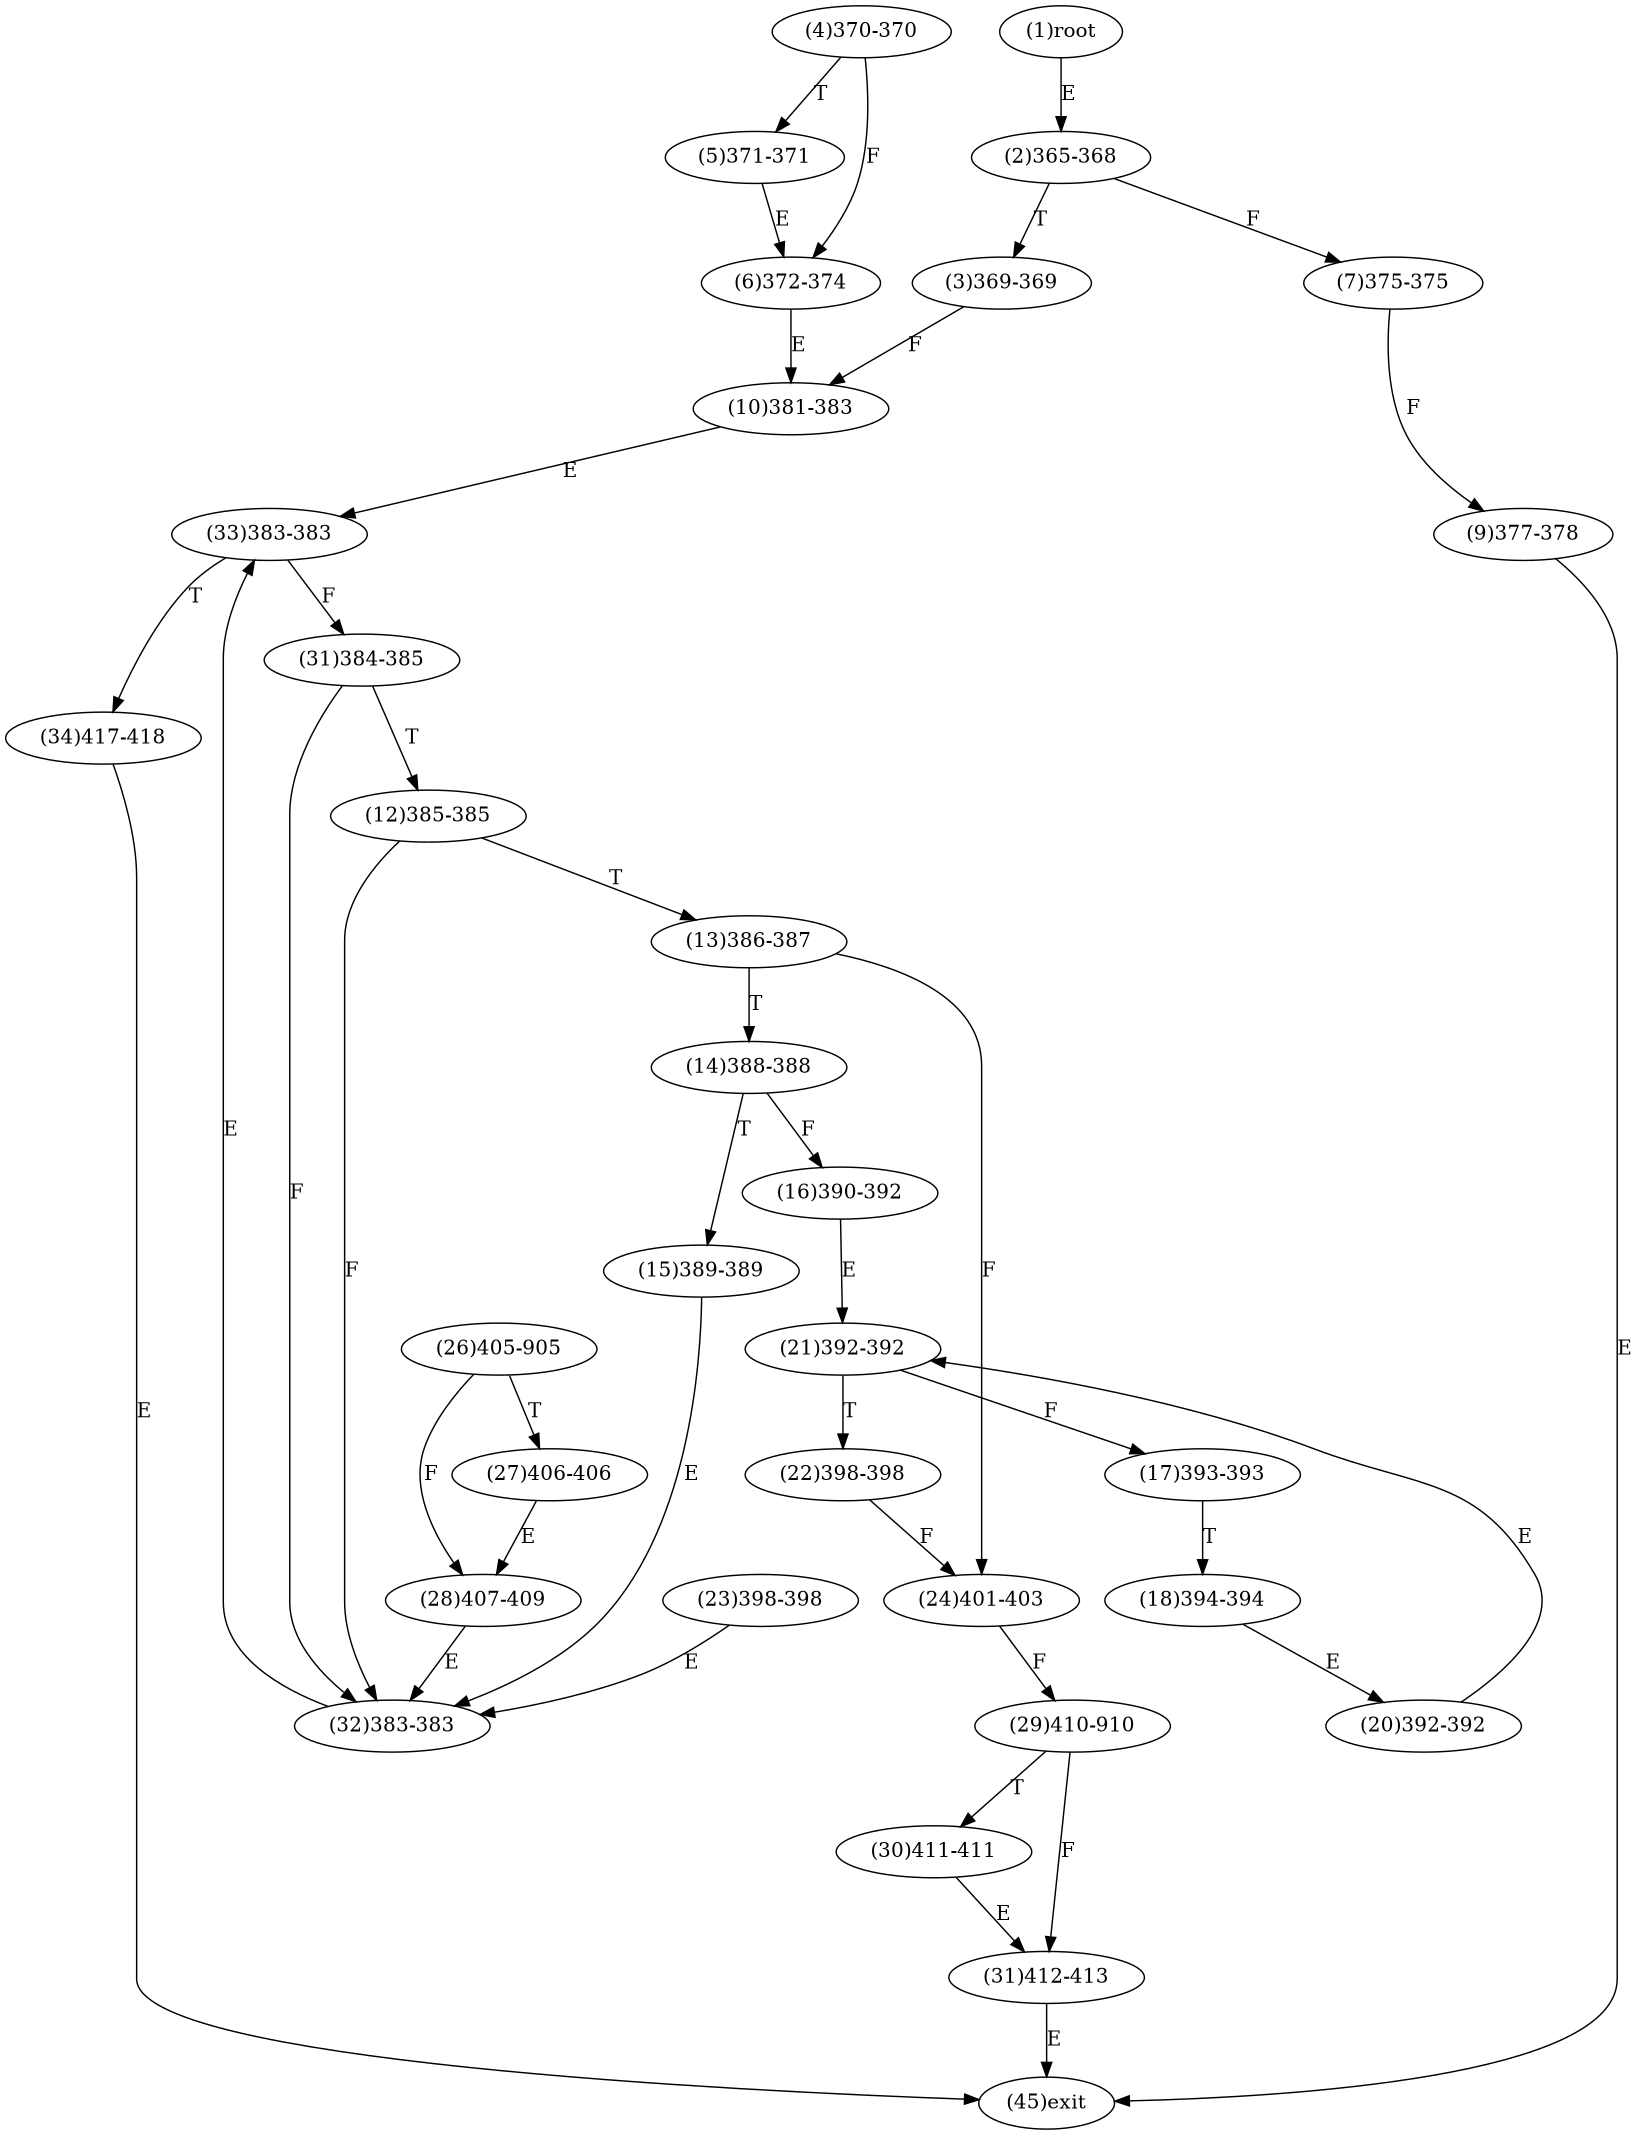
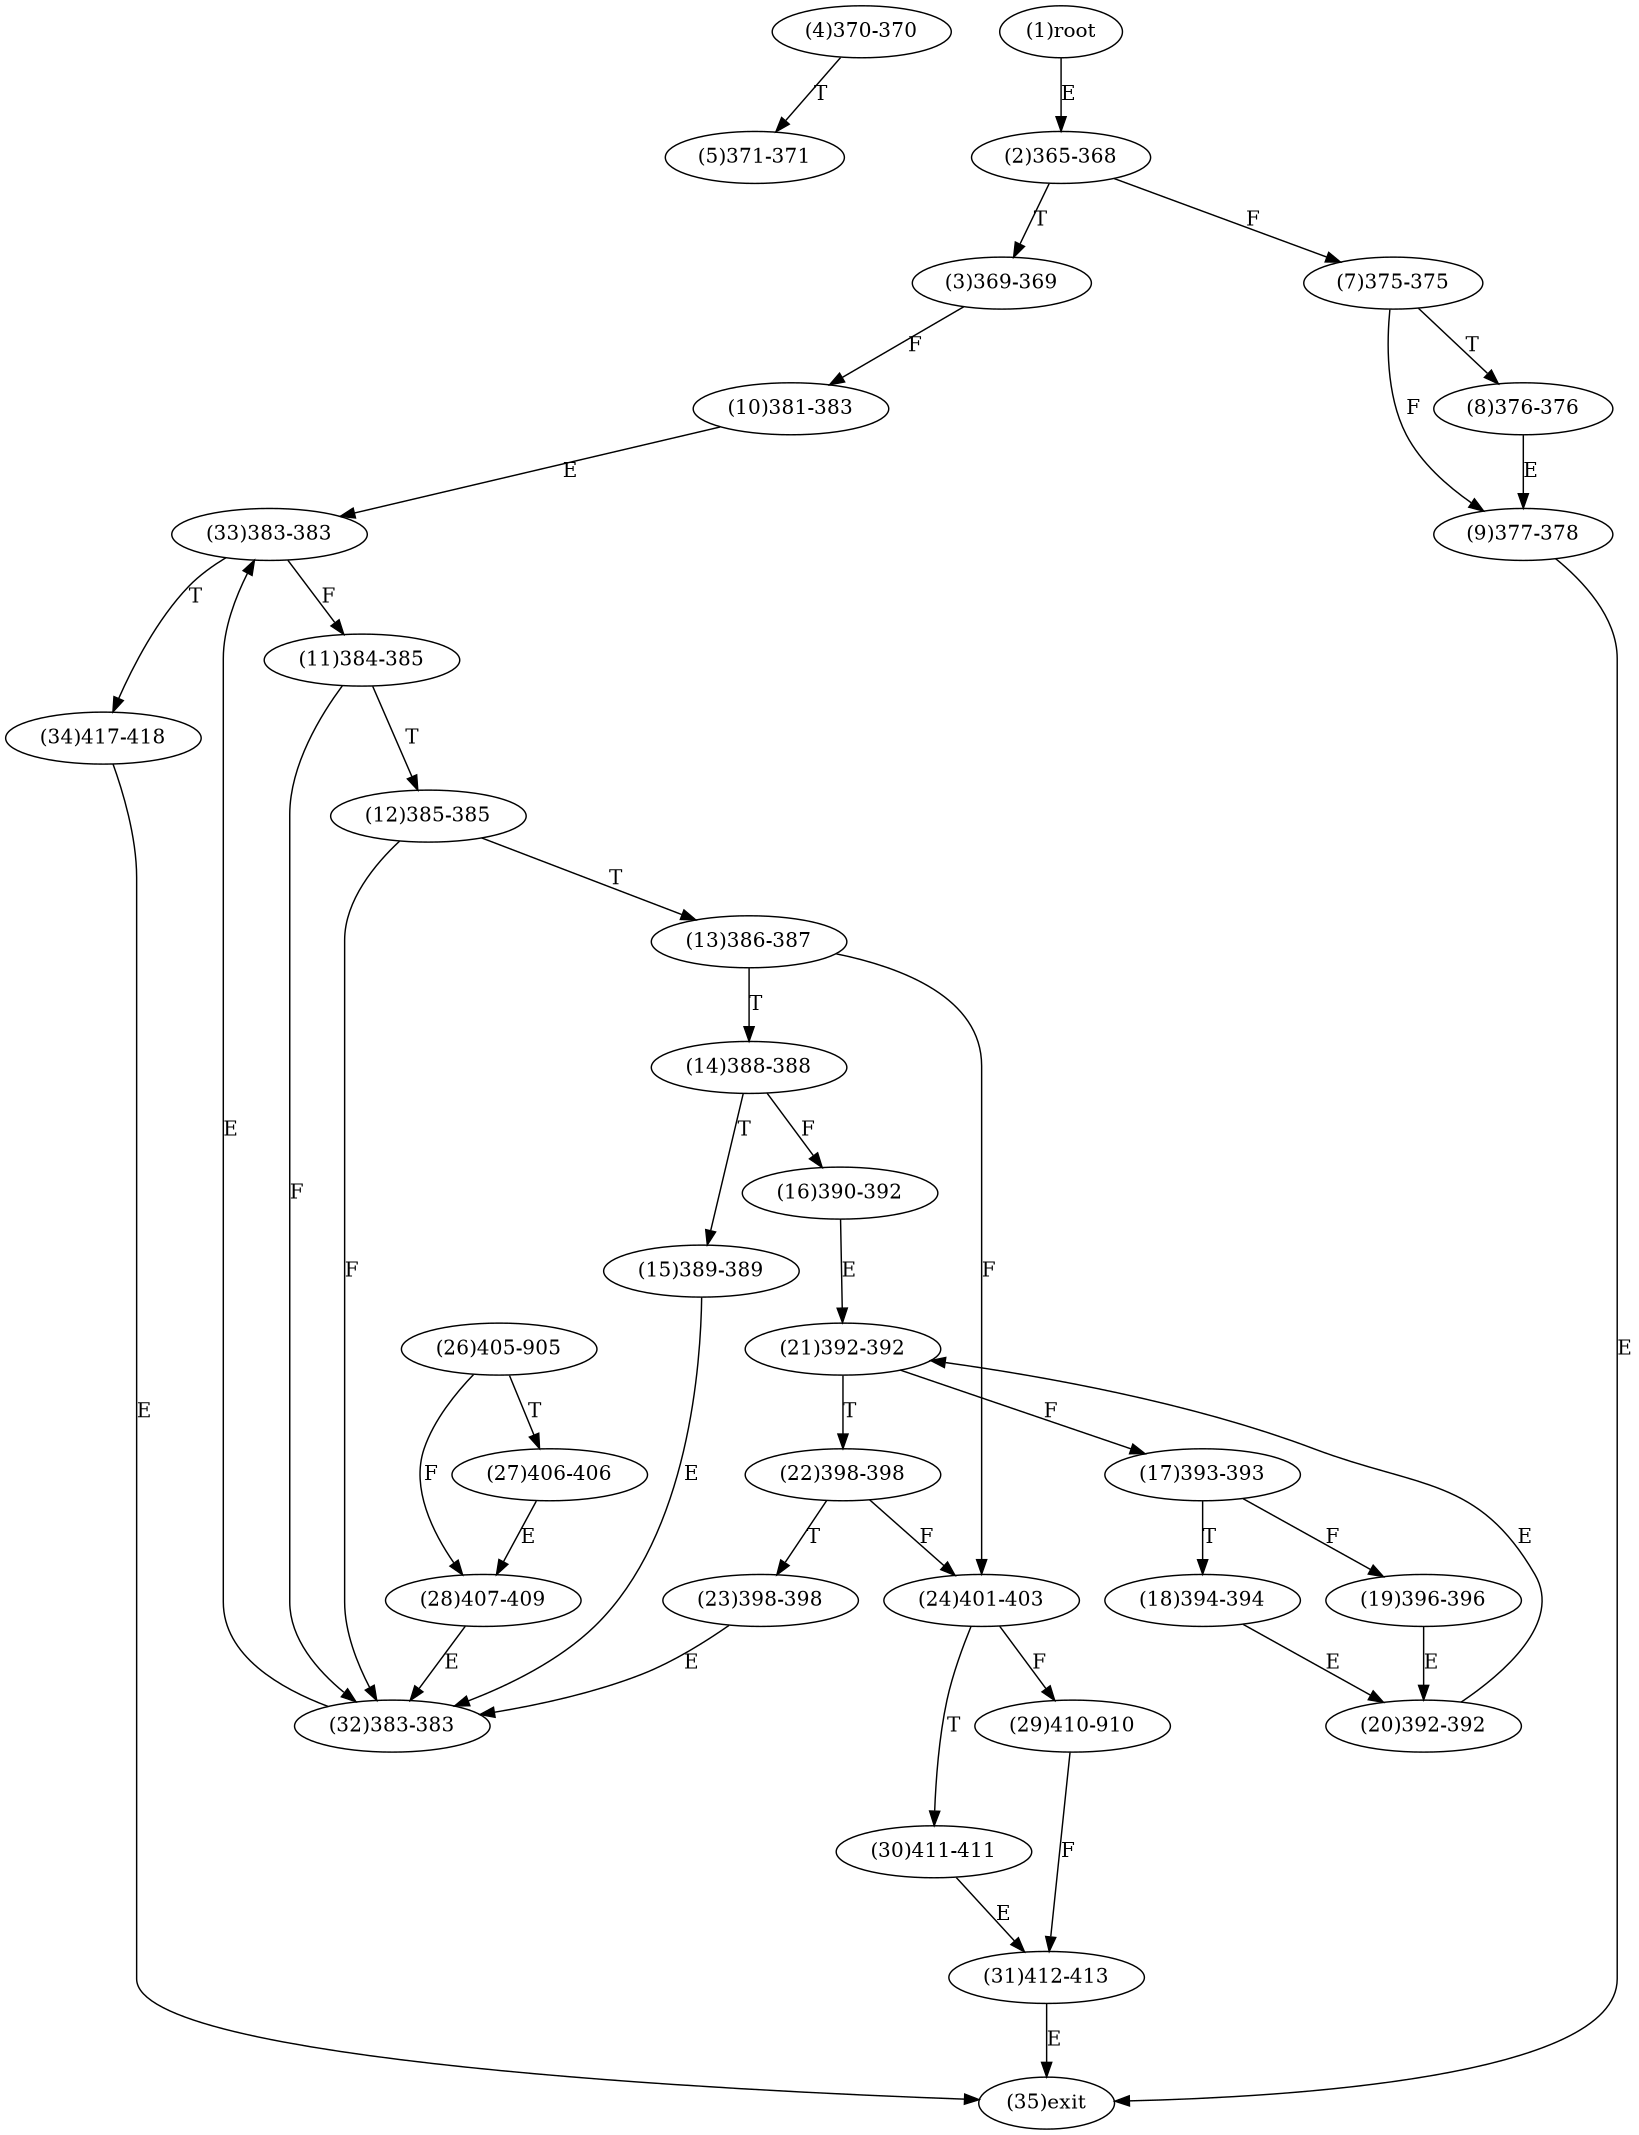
(791, 283) -> none
none -> (1523, 409)
(362, 660) -> (362, 660)
none -> (806, 1531)
none -> (1424, 1600)
(1009, 1784) -> (944, 1717)
(1047, 2103) -> (1047, 2103)
